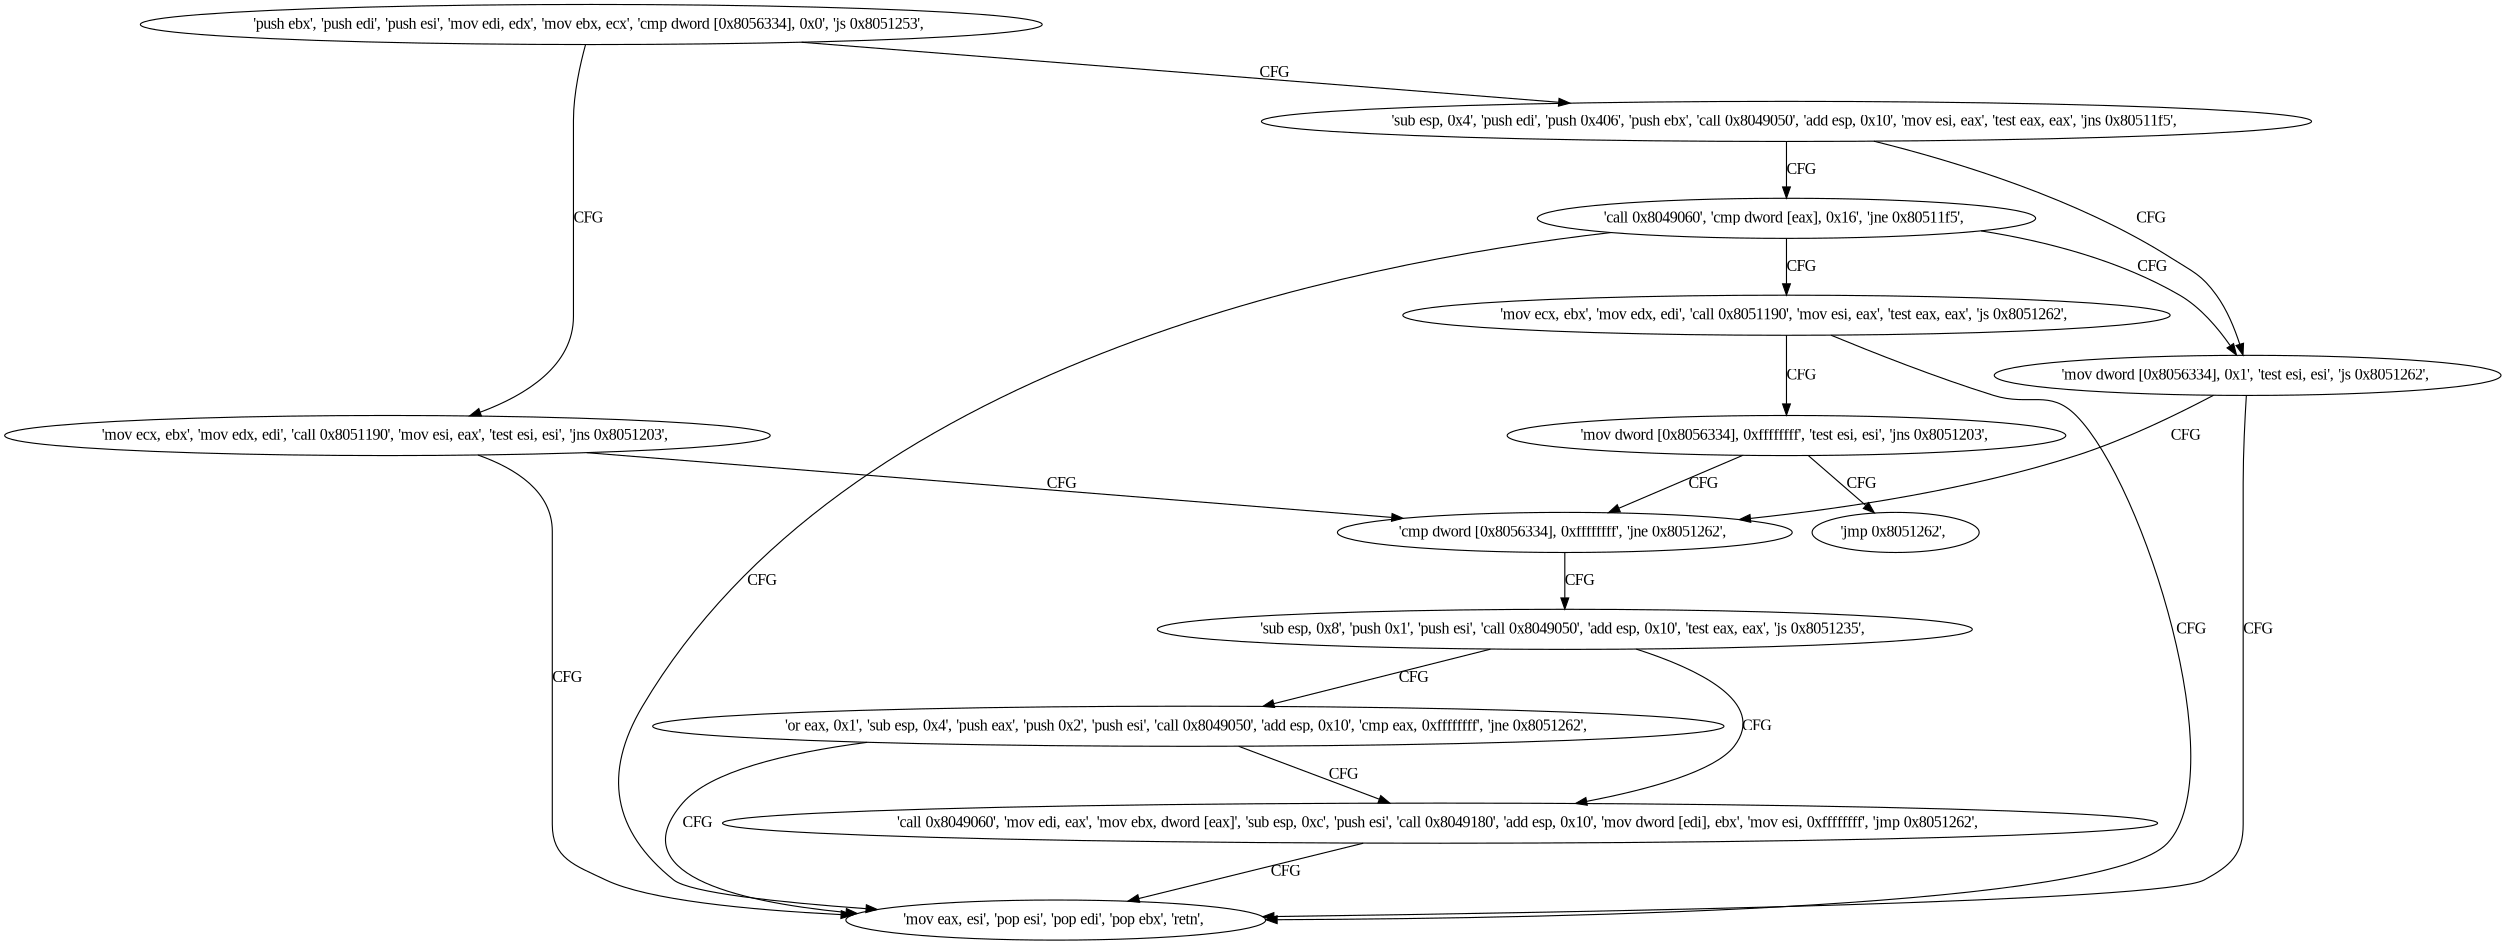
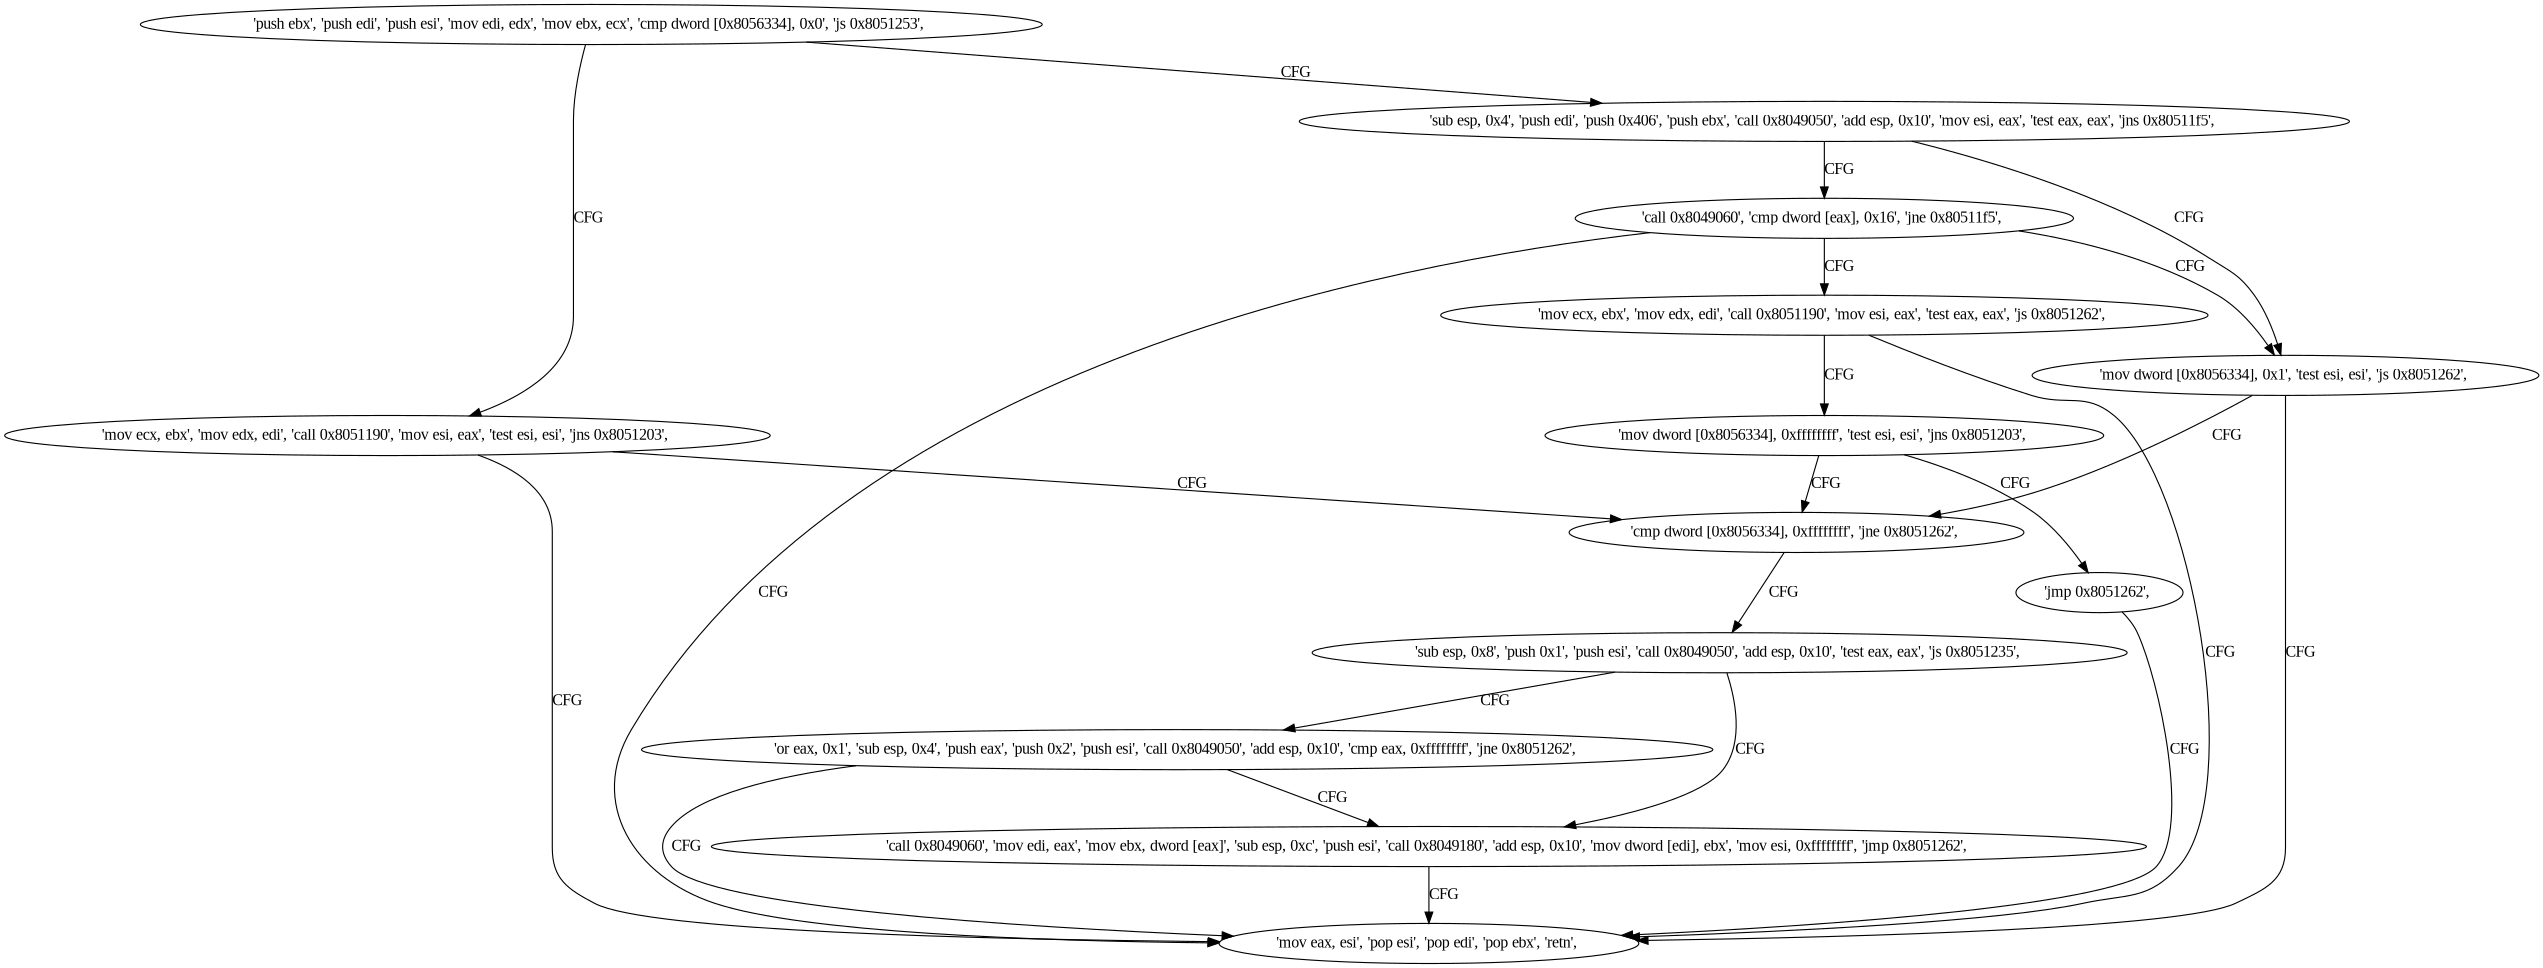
none -> (2030, 902)
